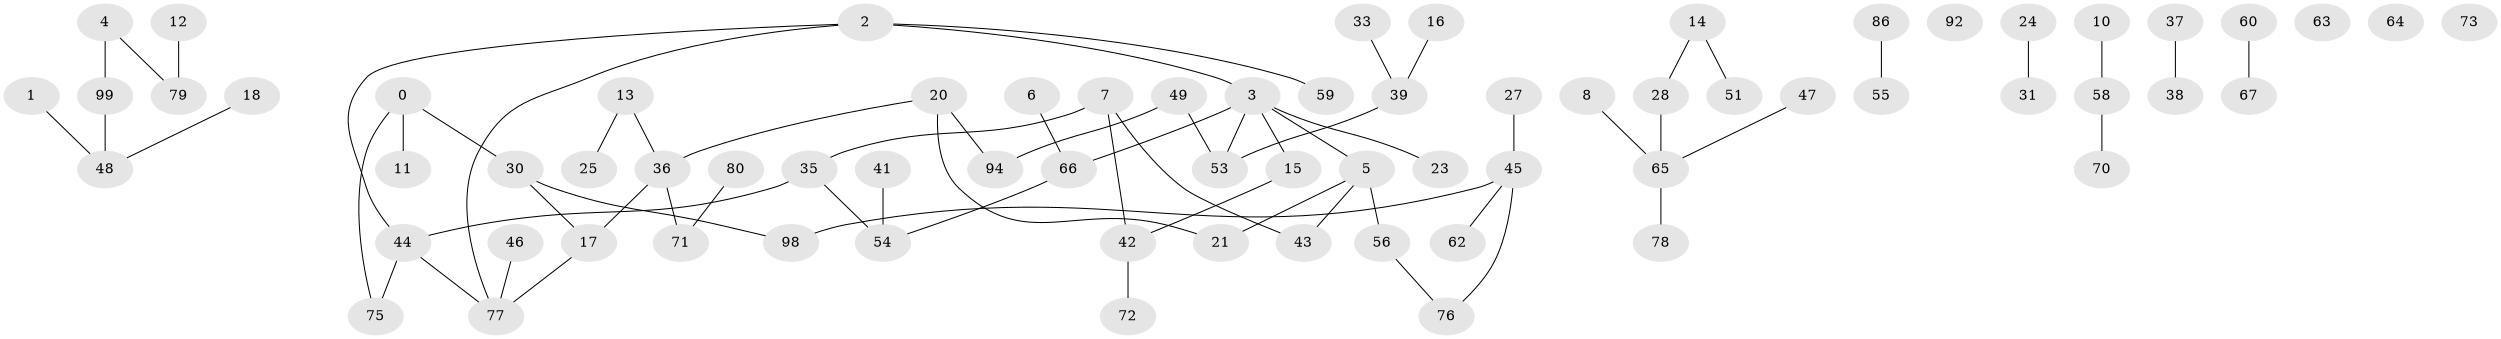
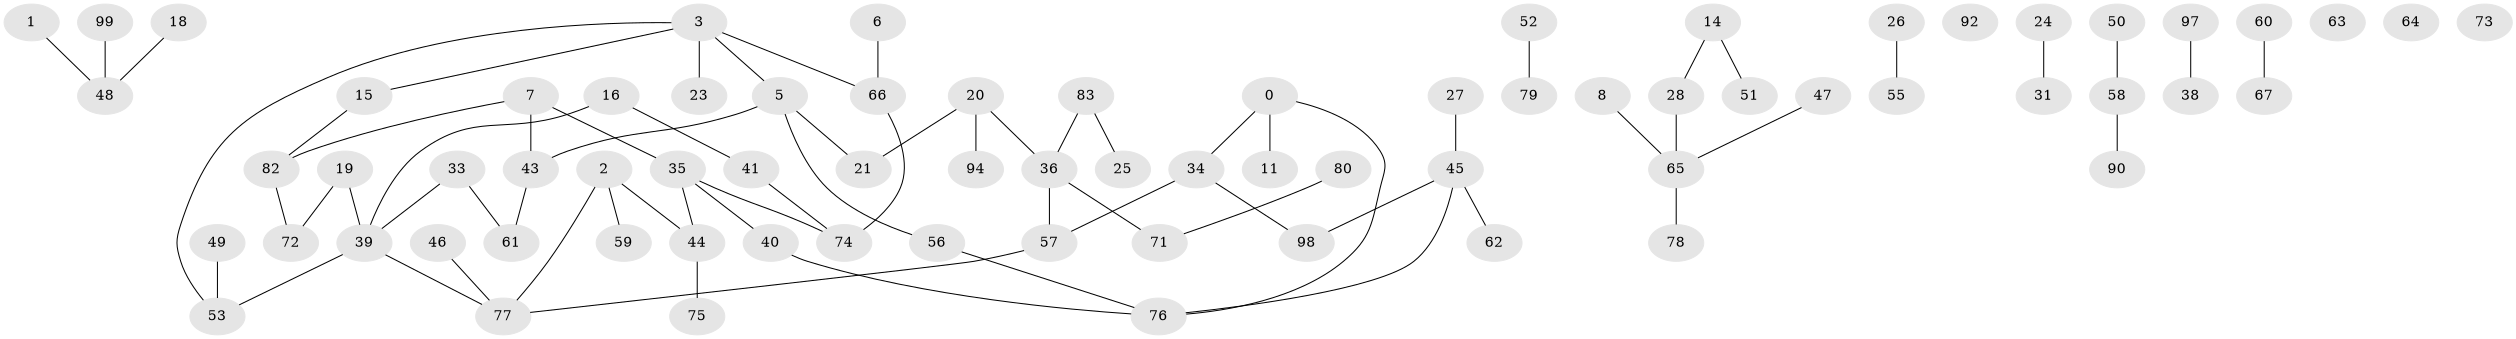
(105, 22) -> none
(179, 22) -> (1529, 22)
(1881, 22) -> (1897, 22)
(2102, 22) -> (2117, 22)
(2175, 22) -> (2191, 22)
(1064, 44) -> none
(626, 96) -> (1086, 96)
(1087, 133) -> none
none -> (684, 134)
none -> (345, 169)
(516, 169) -> (1196, 169)
(2102, 169) -> (2117, 169)
(359, 202) -> (1362, 242)
none -> (511, 243)
(589, 243) -> (1049, 243)
none -> (771, 243)
(883, 243) -> (844, 243)
(1128, 243) -> (272, 169)
(450, 280) -> (434, 280)
